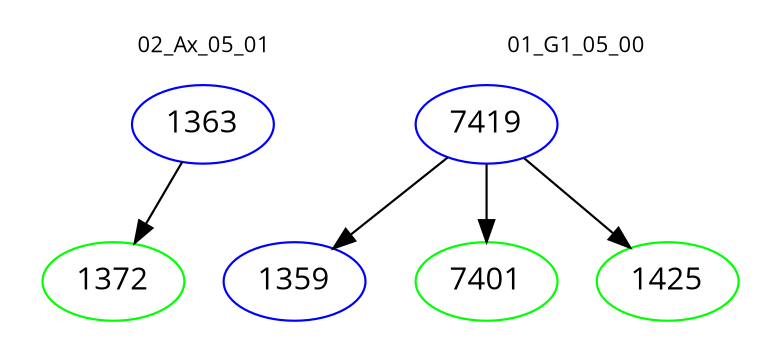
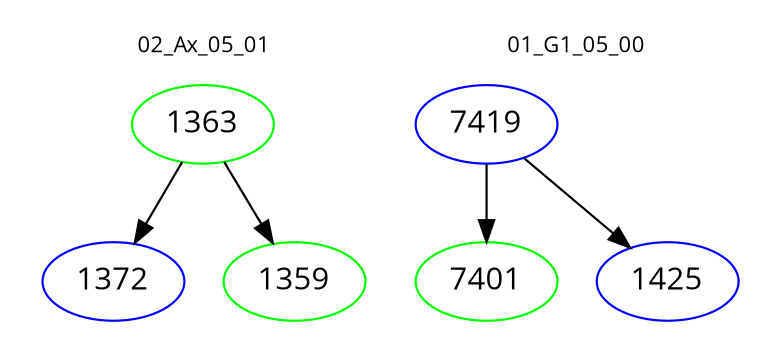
(203, 124) -> (203, 124)
(414, 184) -> (243, 193)
(113, 281) -> (113, 281)
(295, 281) -> (295, 281)
(668, 281) -> (668, 281)
